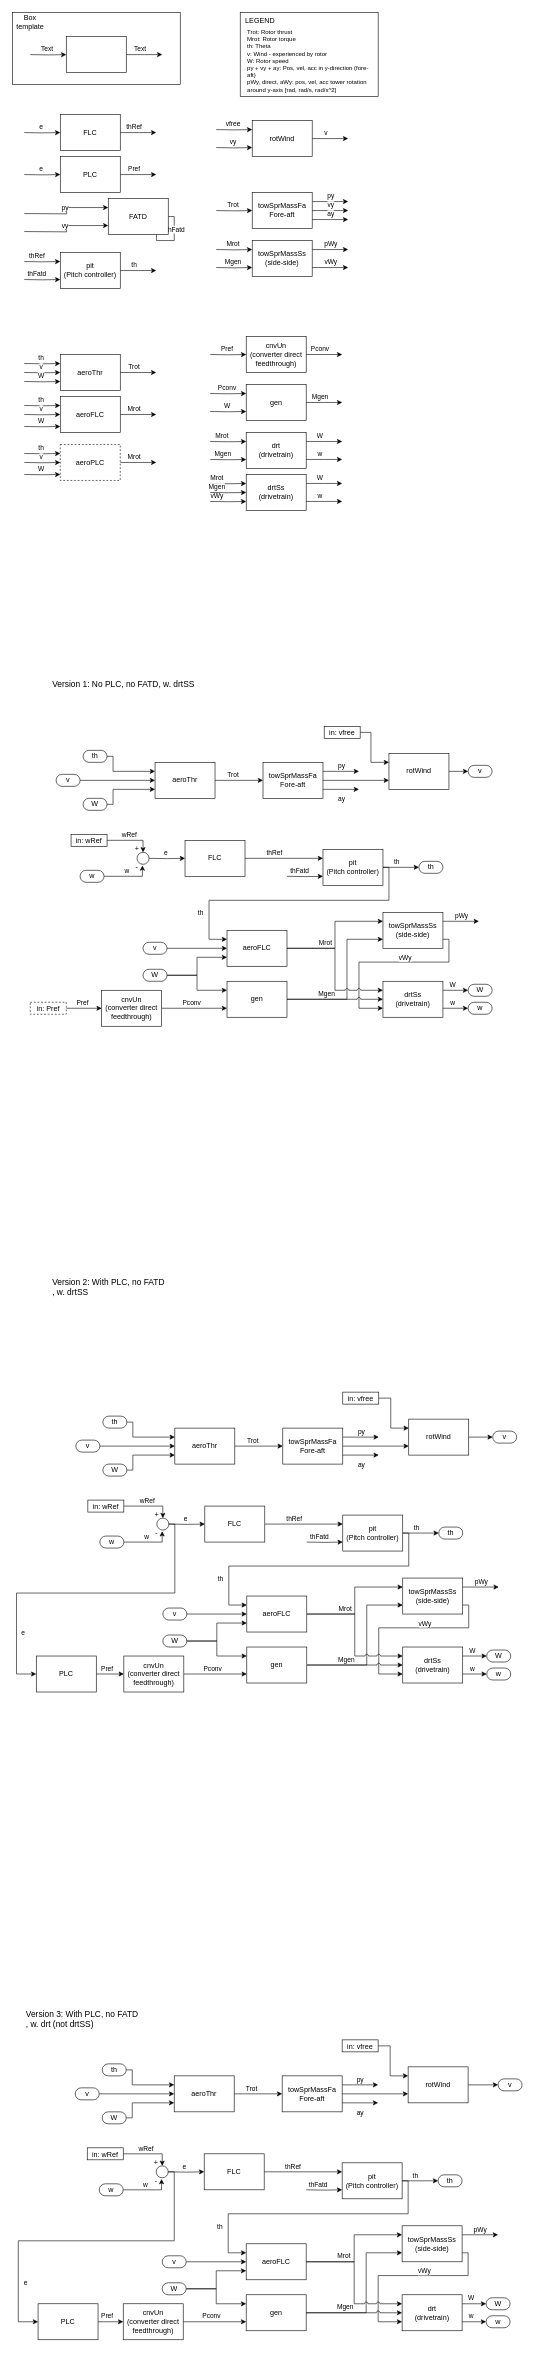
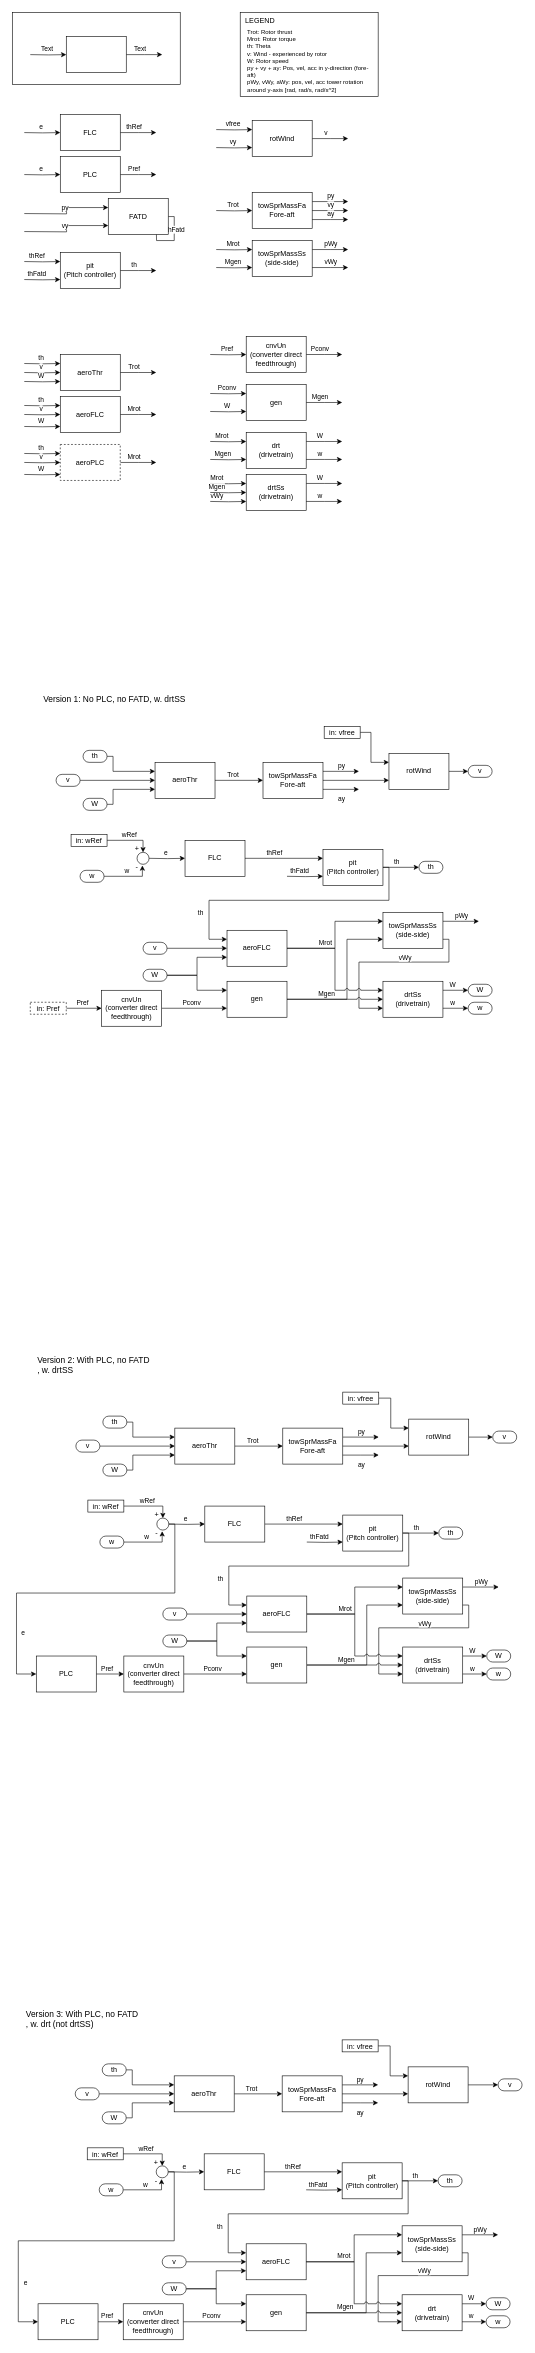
(30, 21) -> none
(310, 60) -> (310, 60)
(129, 684) -> (120, 699)
(129, 1287) -> (114, 1365)
